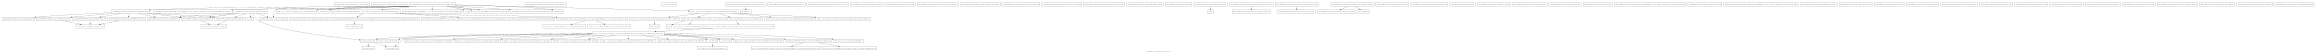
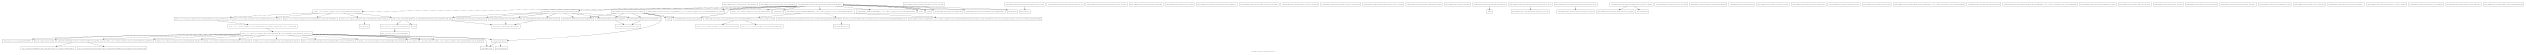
(669, 4) -> none
(1996, 4) -> none
(2139, 4) -> none
(712, 44) -> (395, 29)
